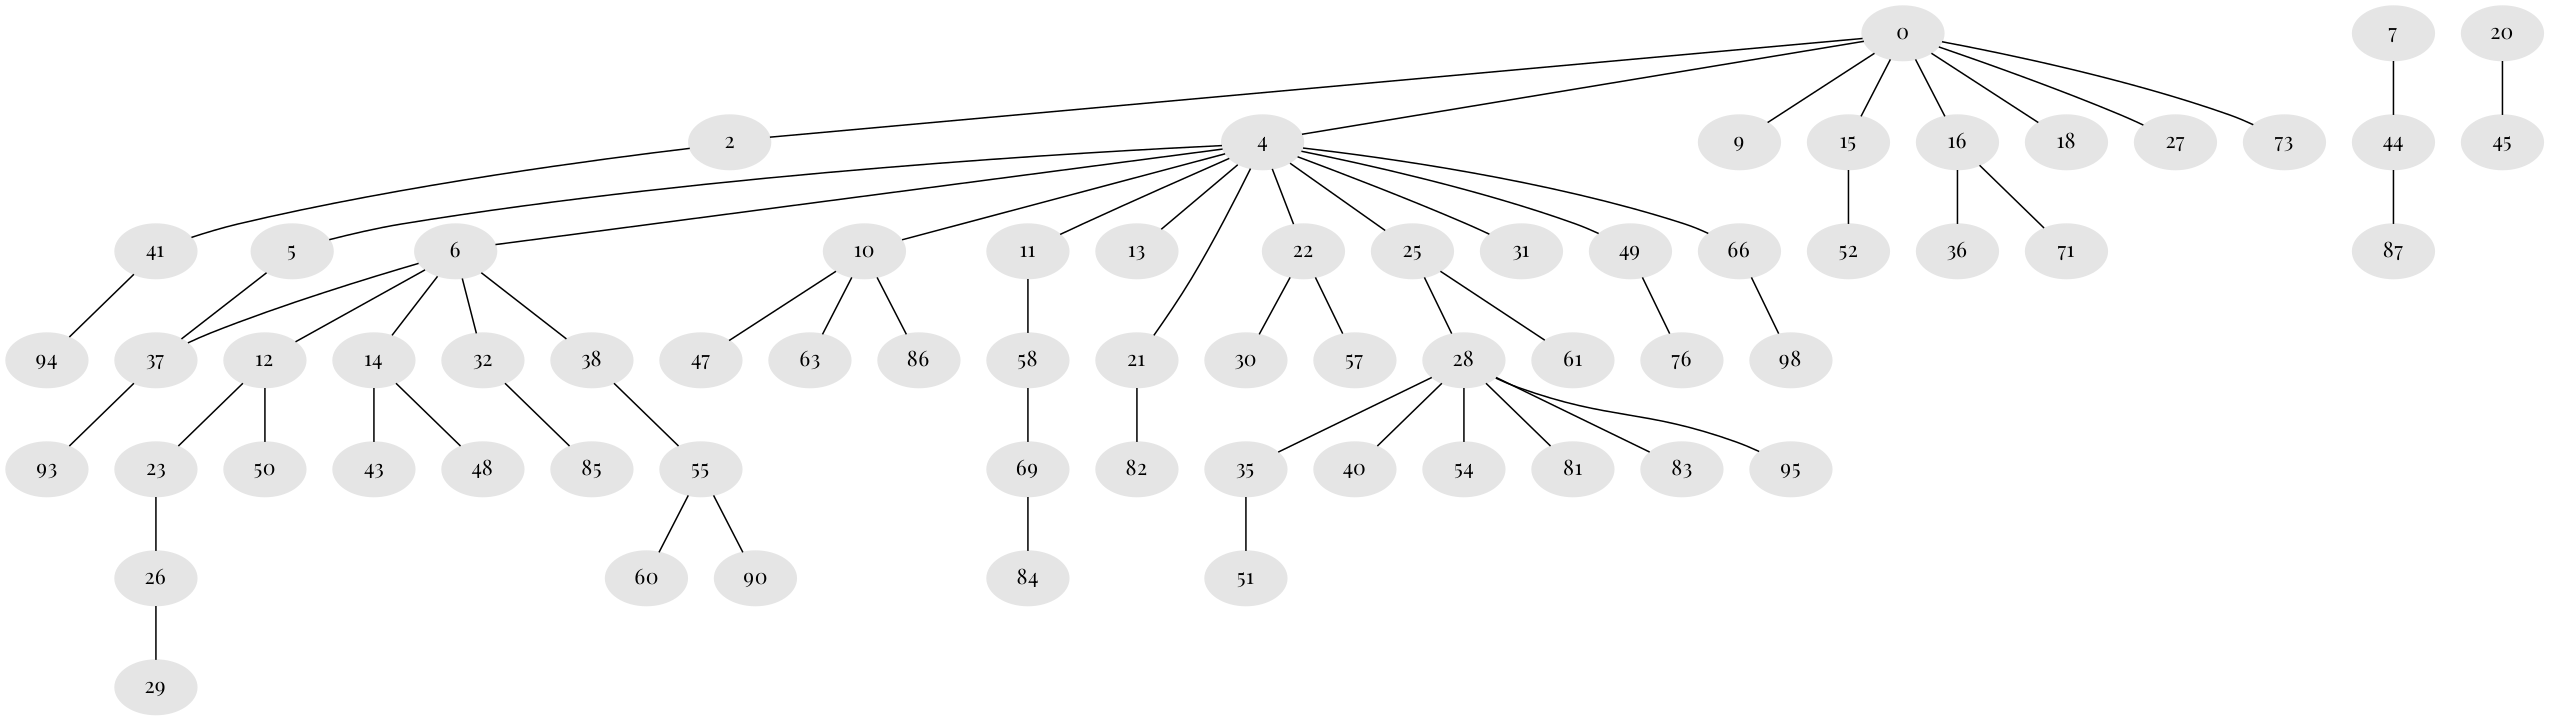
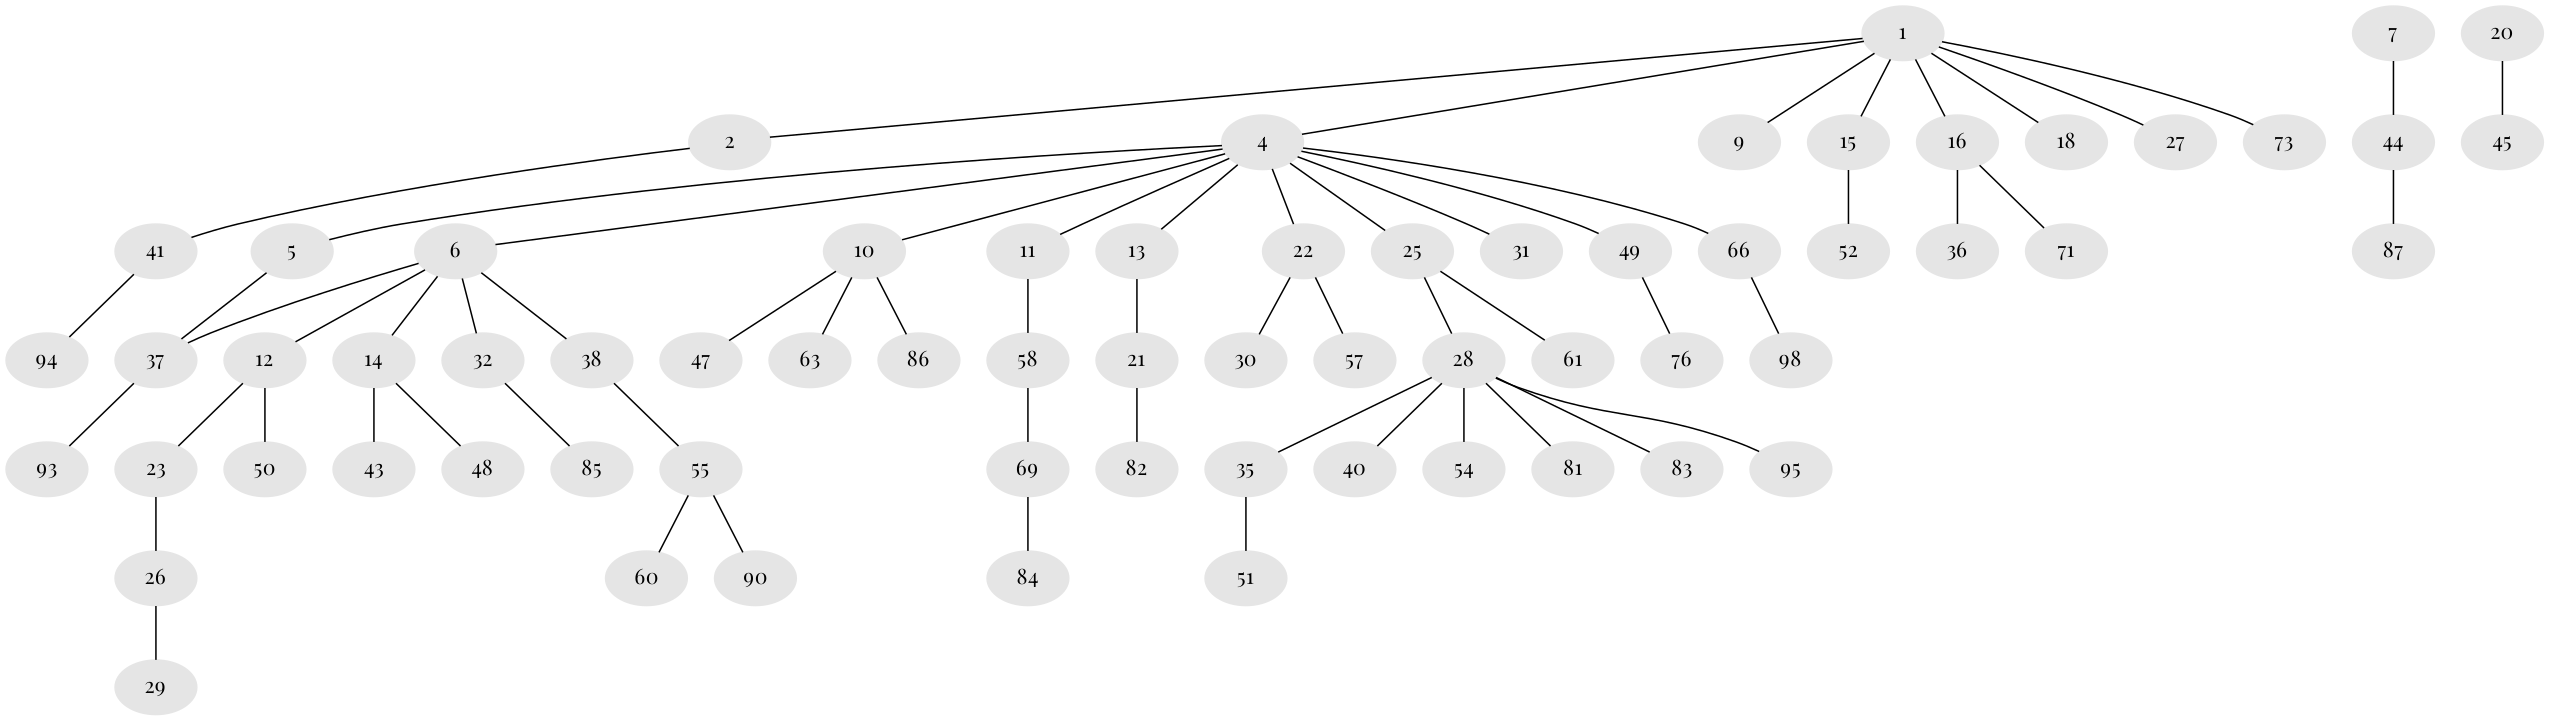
(1903, 33) -> (1903, 33)
(1206, 254) -> (1137, 306)
